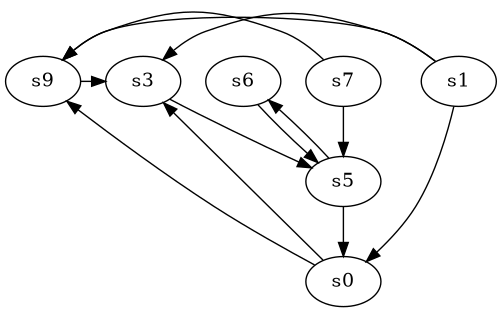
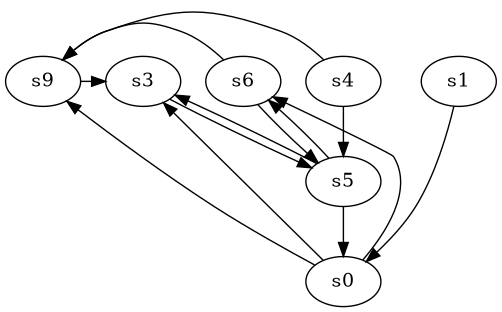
(306, 14) -> (253, 131)
(256, 18) -> (159, 25)
(343, 81) -> (343, 81)
none -> (391, 155)
